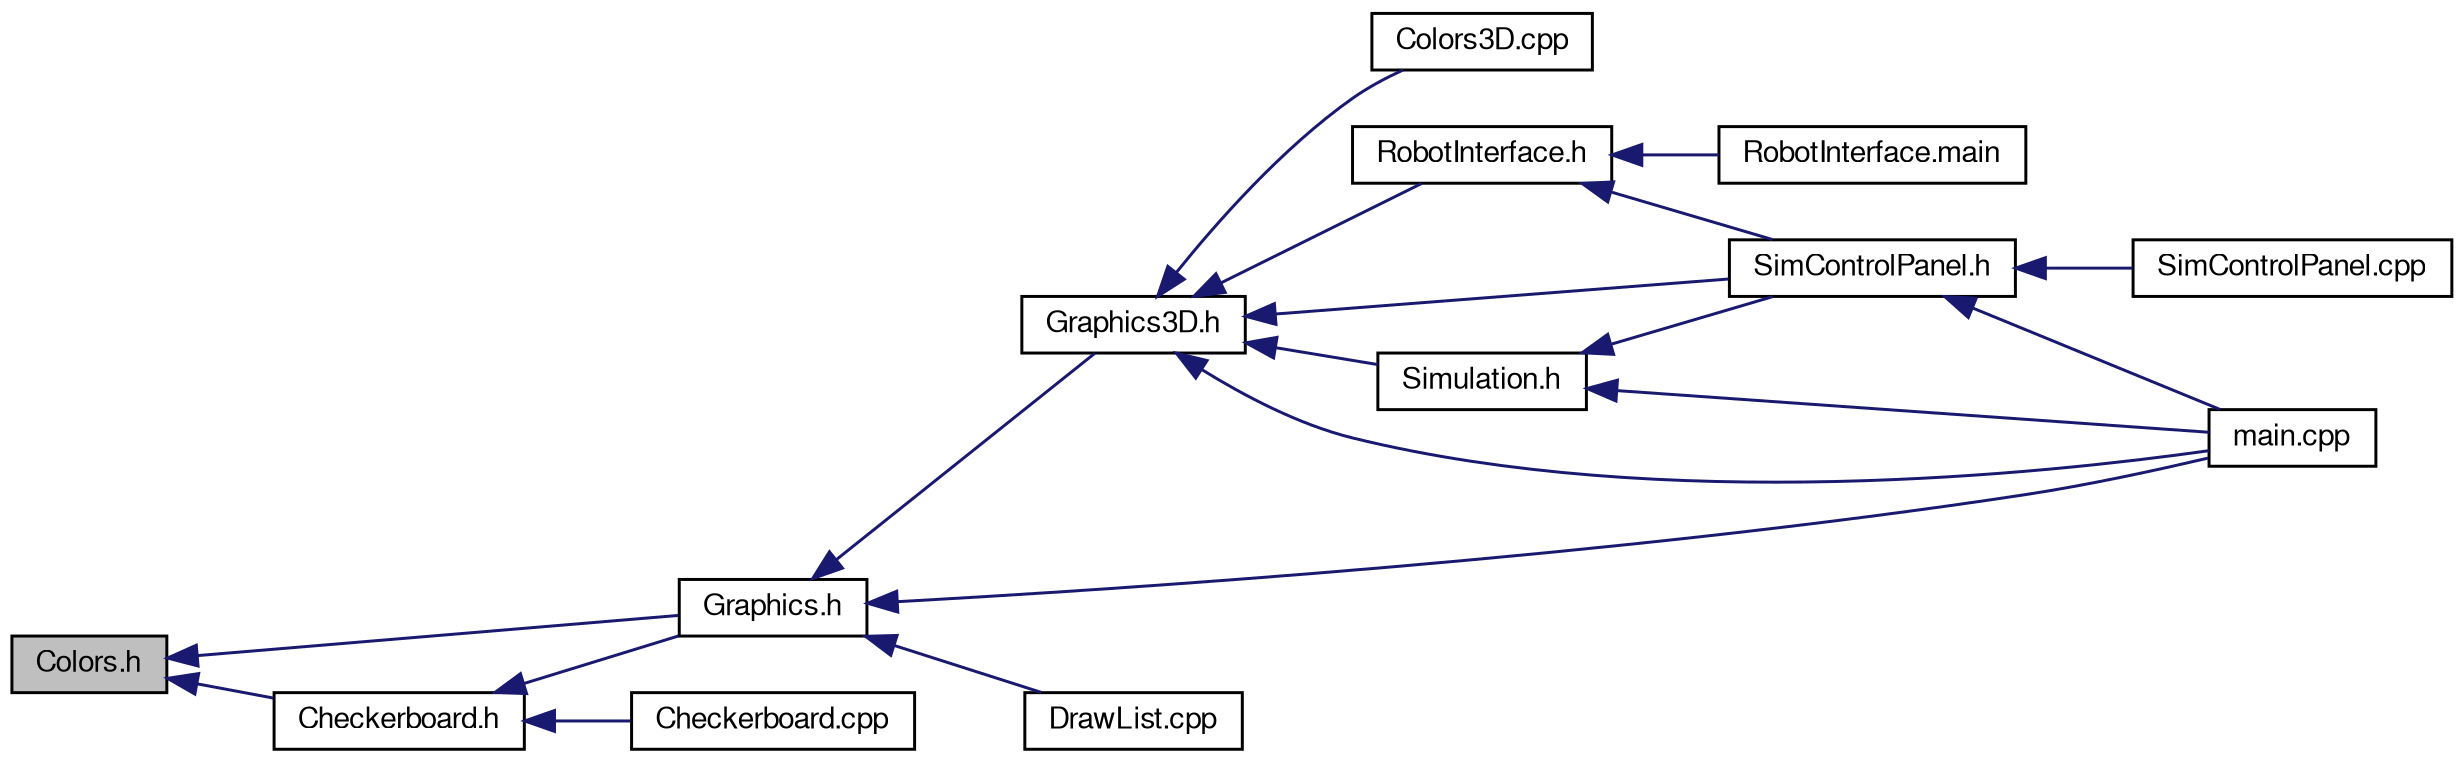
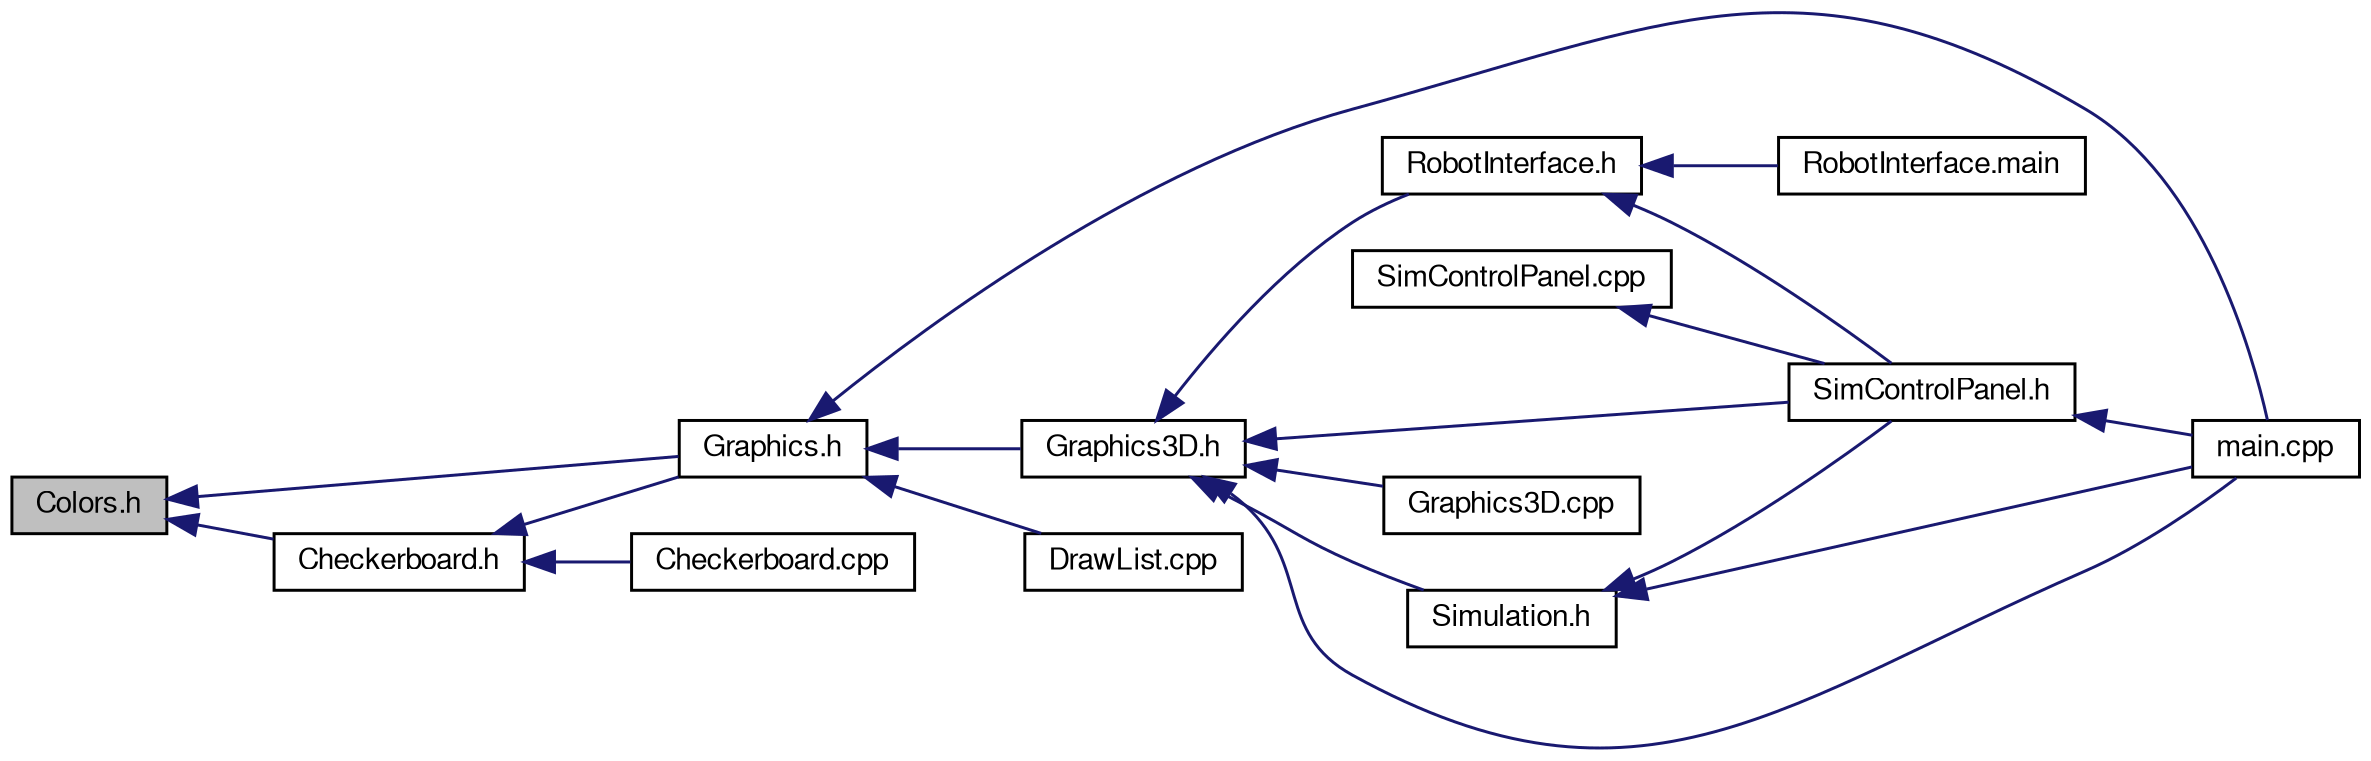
(1482, 42) -> (1512, 505)
(2089, 268) -> (1736, 340)
